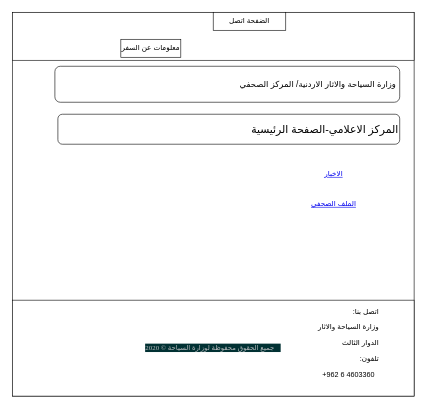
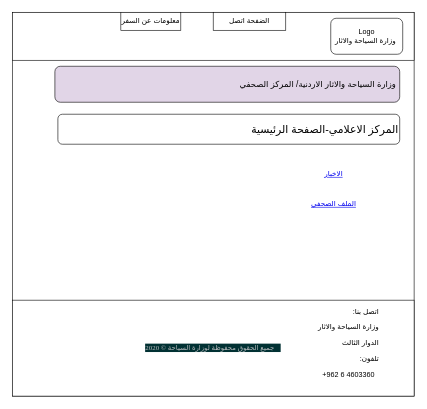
none -> (367, 36)
(151, 48) -> (151, 21)
(227, 84) -> (227, 84)
